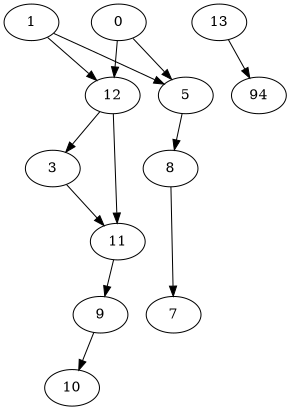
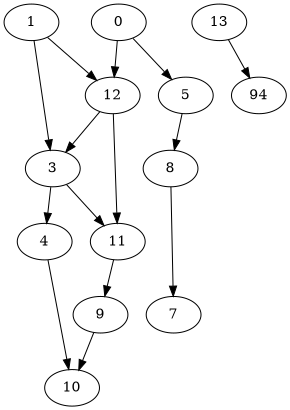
(104, 56) -> (41, 90)
none -> (45, 242)
